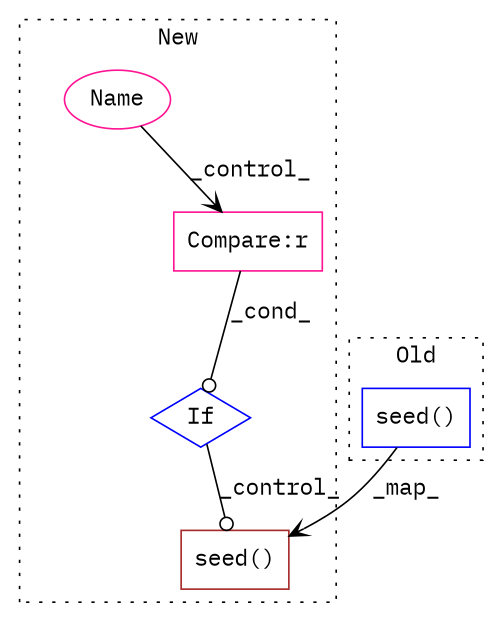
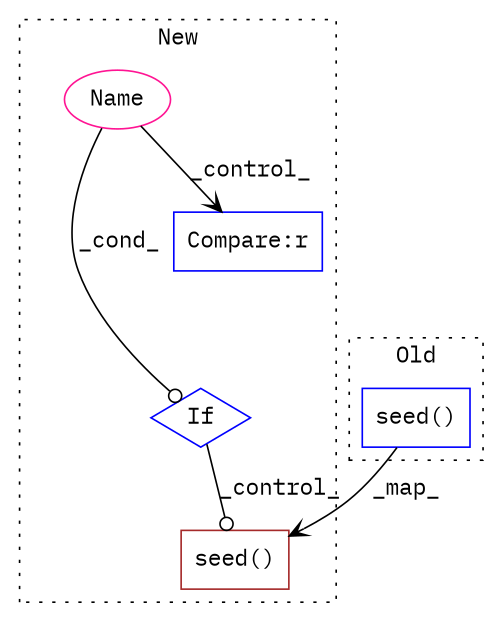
(248, 242) -> (248, 242)
(226, 325) -> (79, 273)
